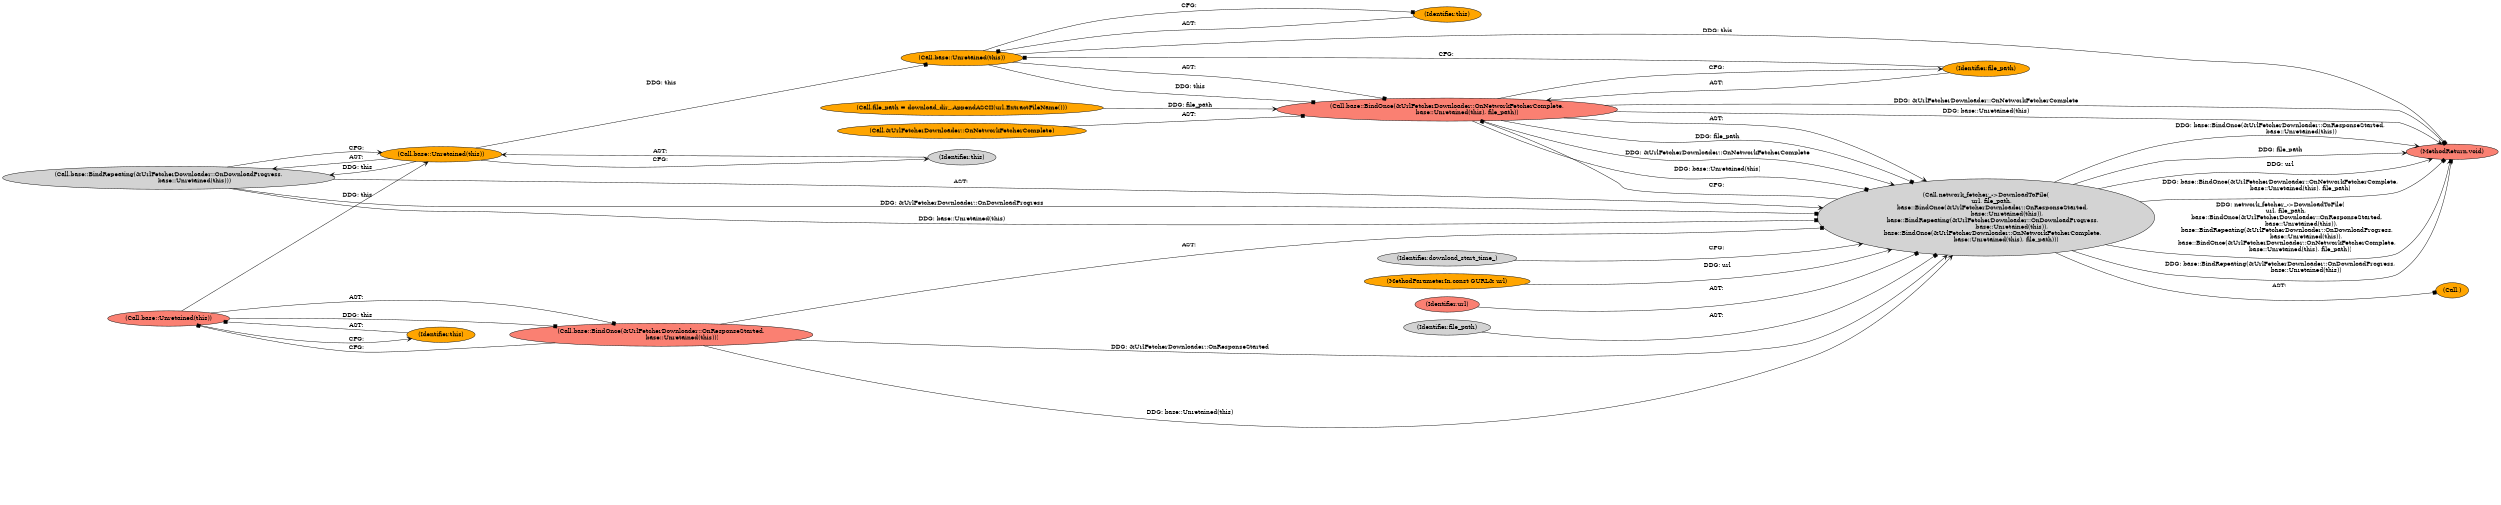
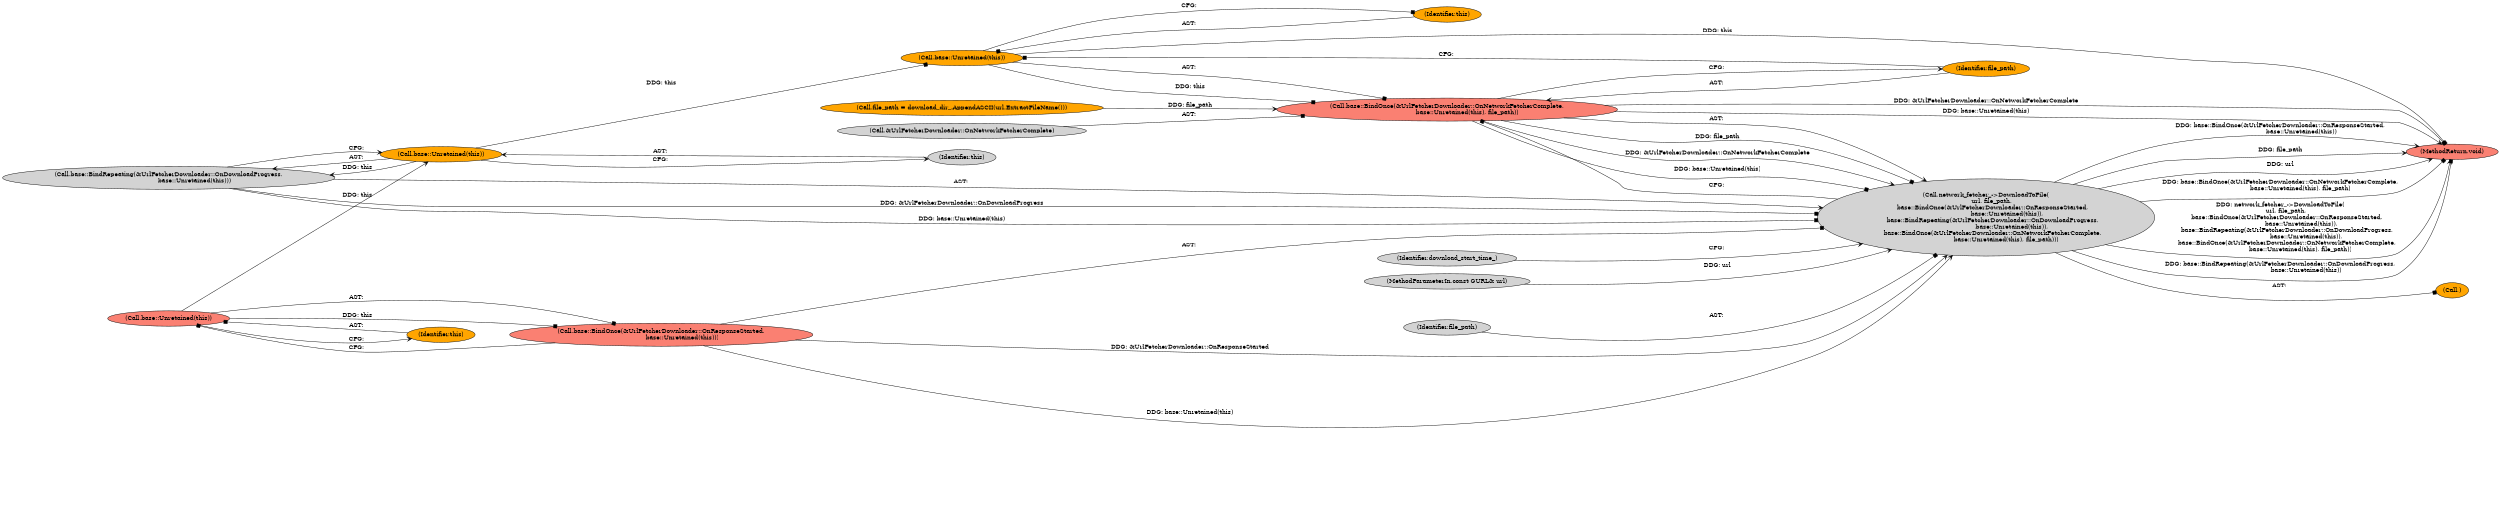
(962, 131) -> (962, 131)
(1447, 281) -> (1447, 281)
(1447, 304) -> none
